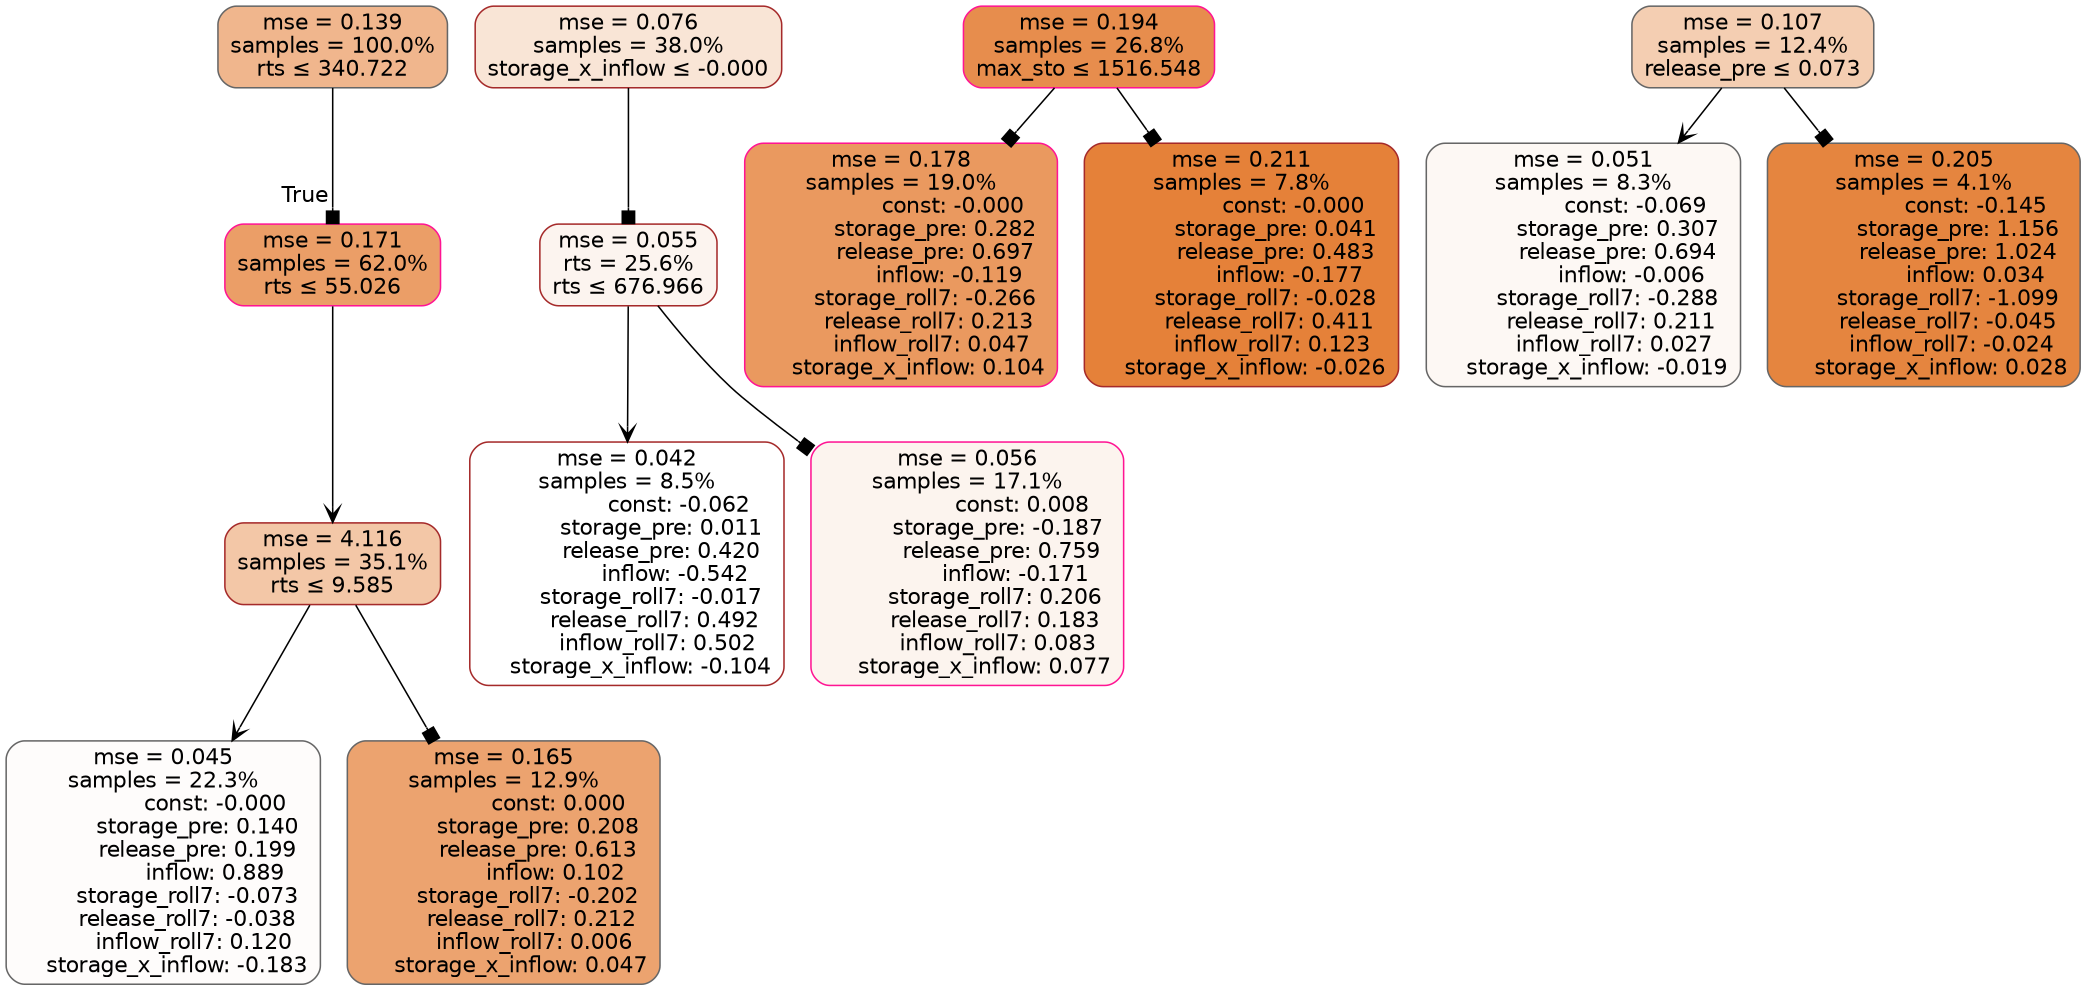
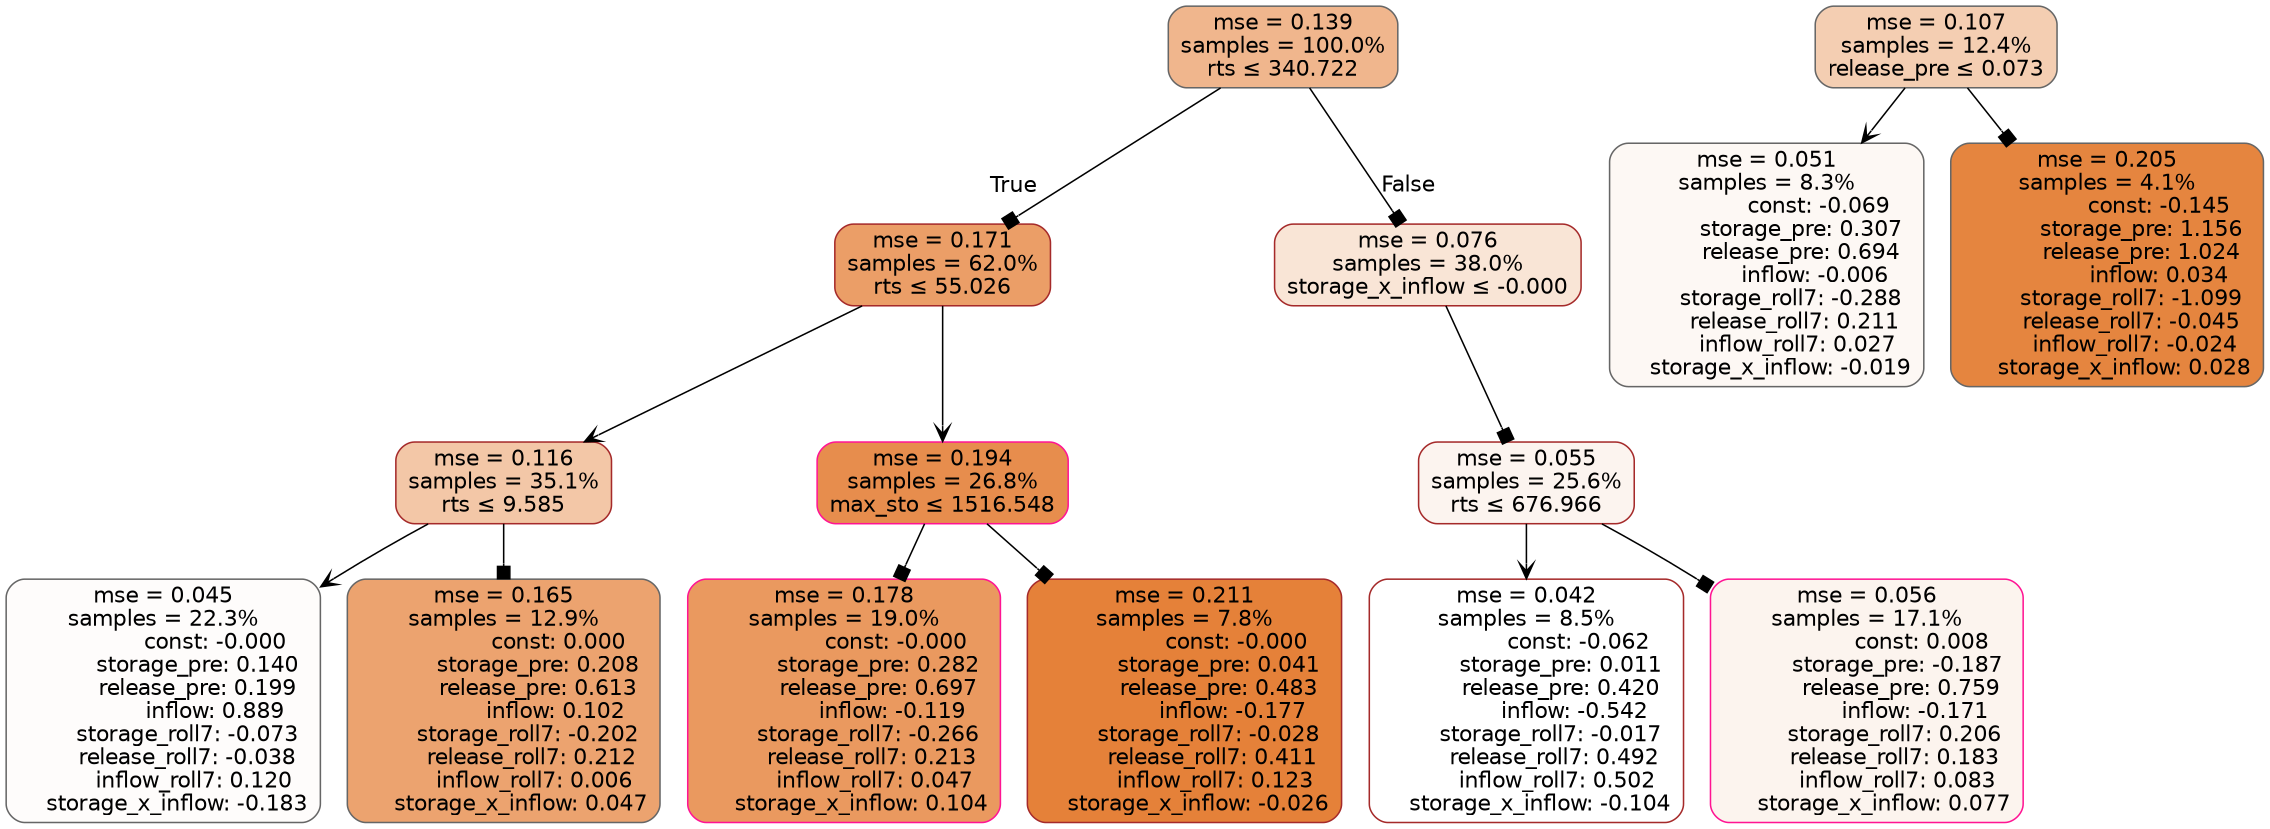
none -> (1351, 149)
(333, 265) -> (943, 265)
(628, 265) -> (1526, 483)
none -> (943, 366)
(333, 564) -> (504, 483)
